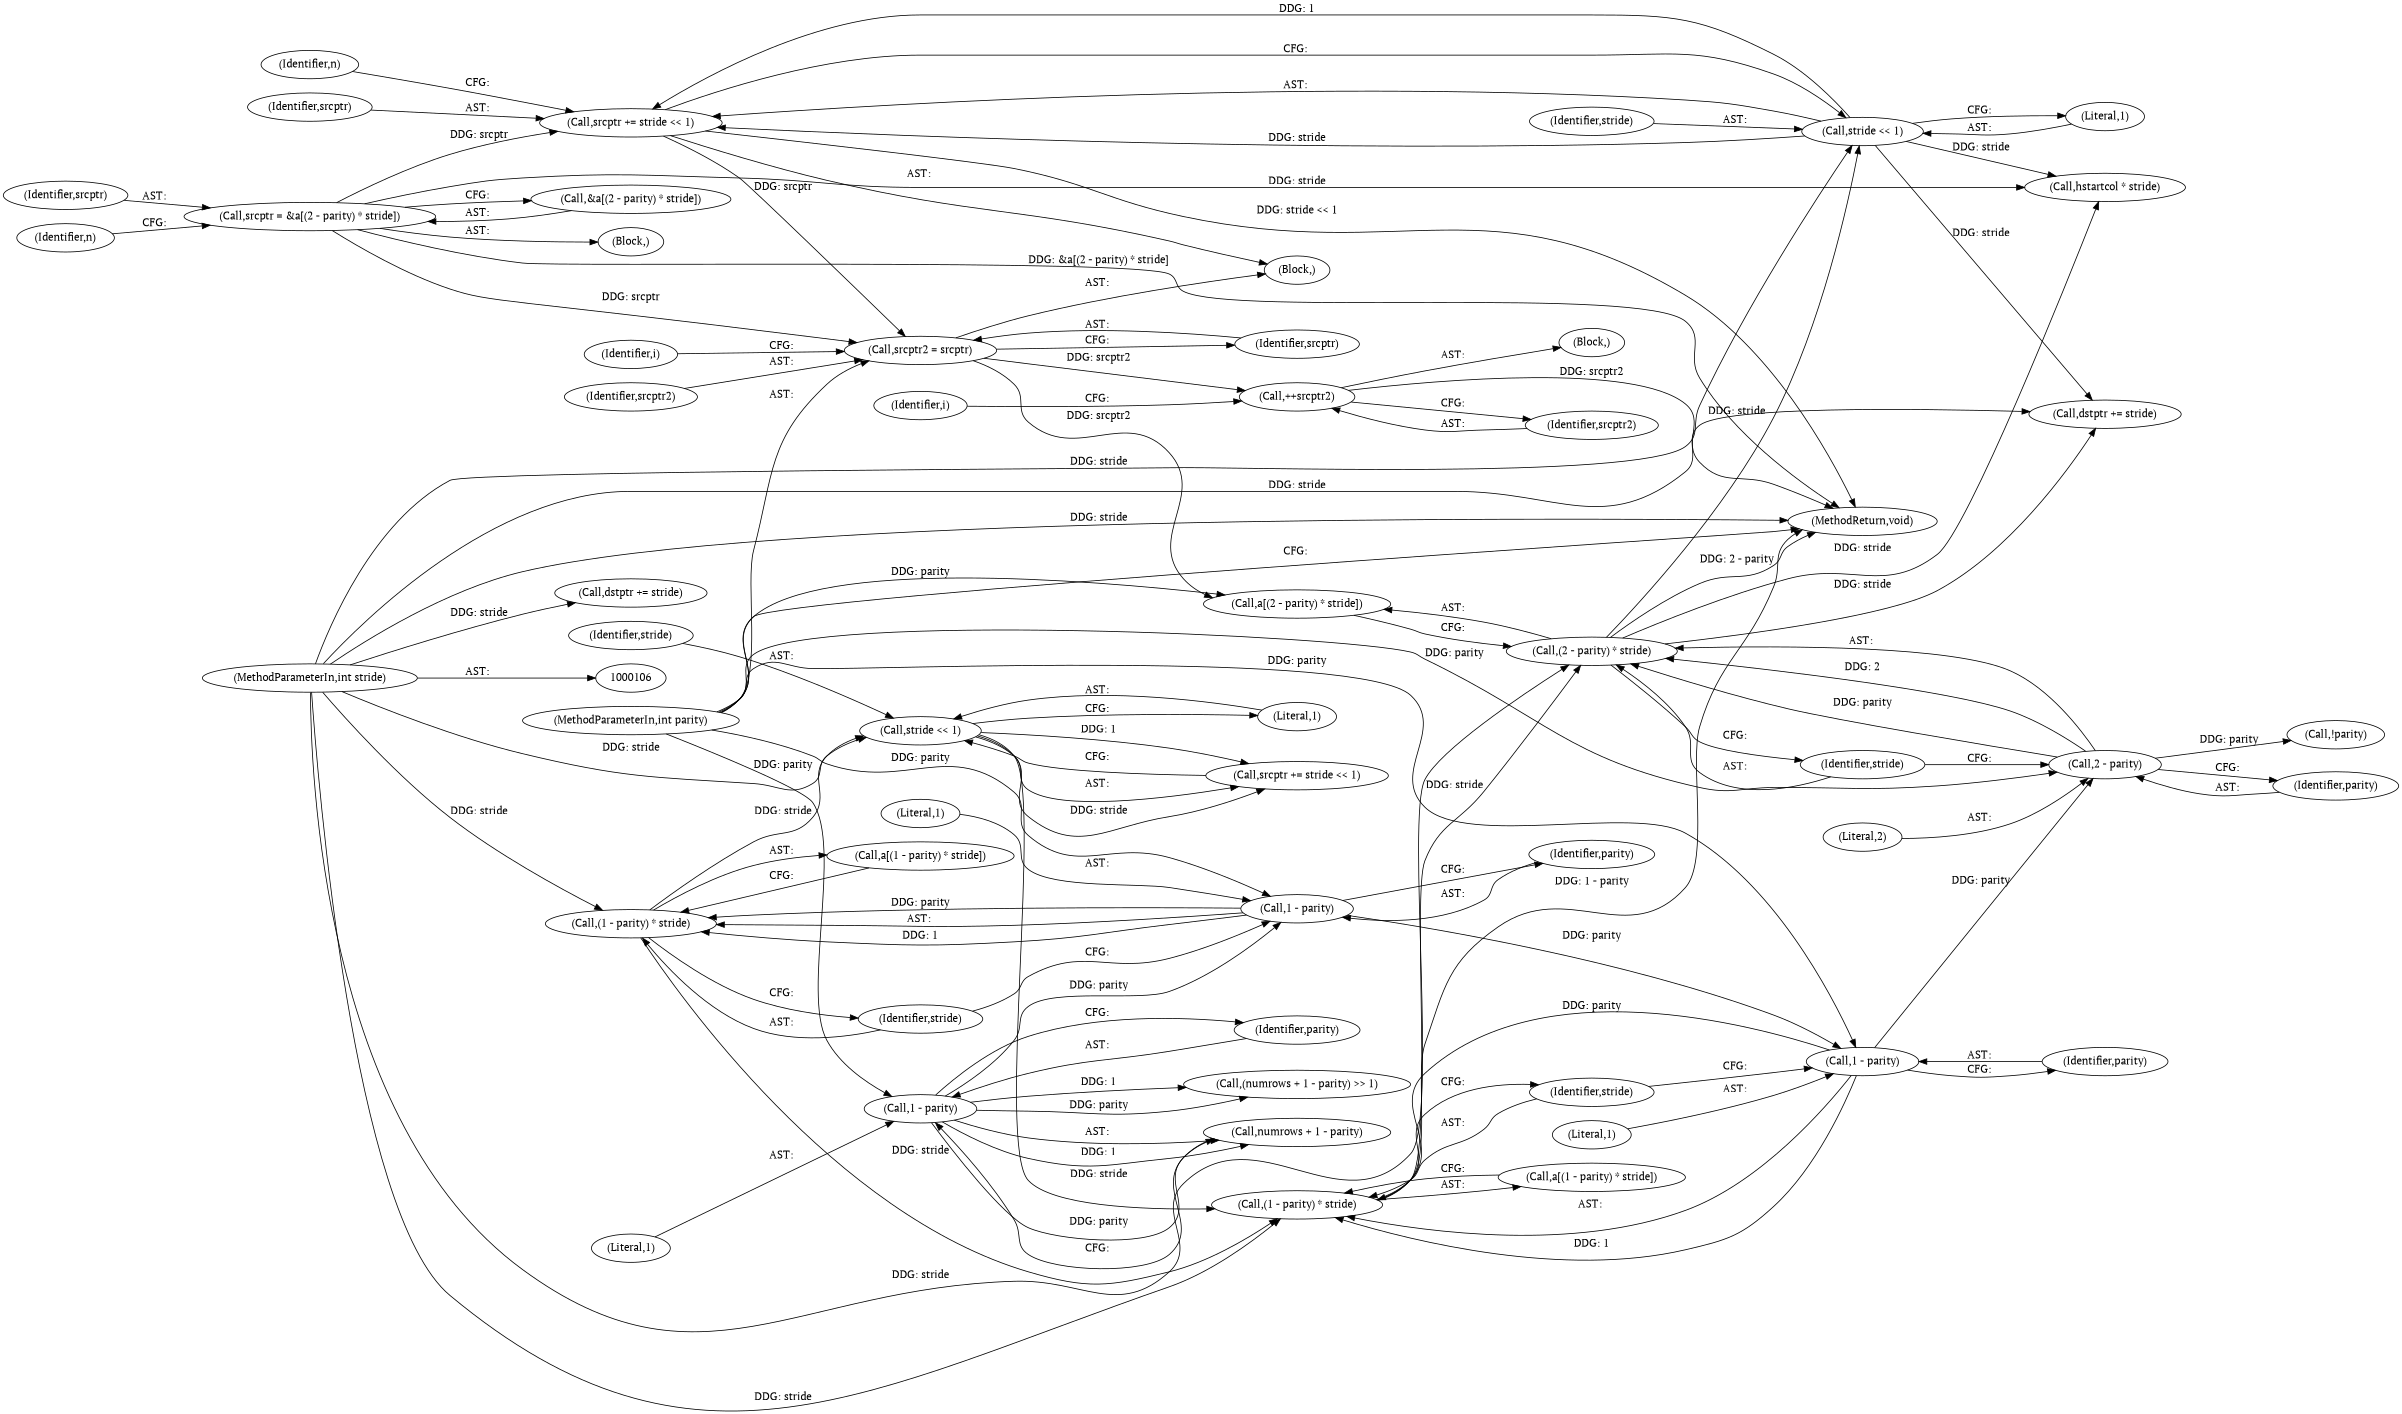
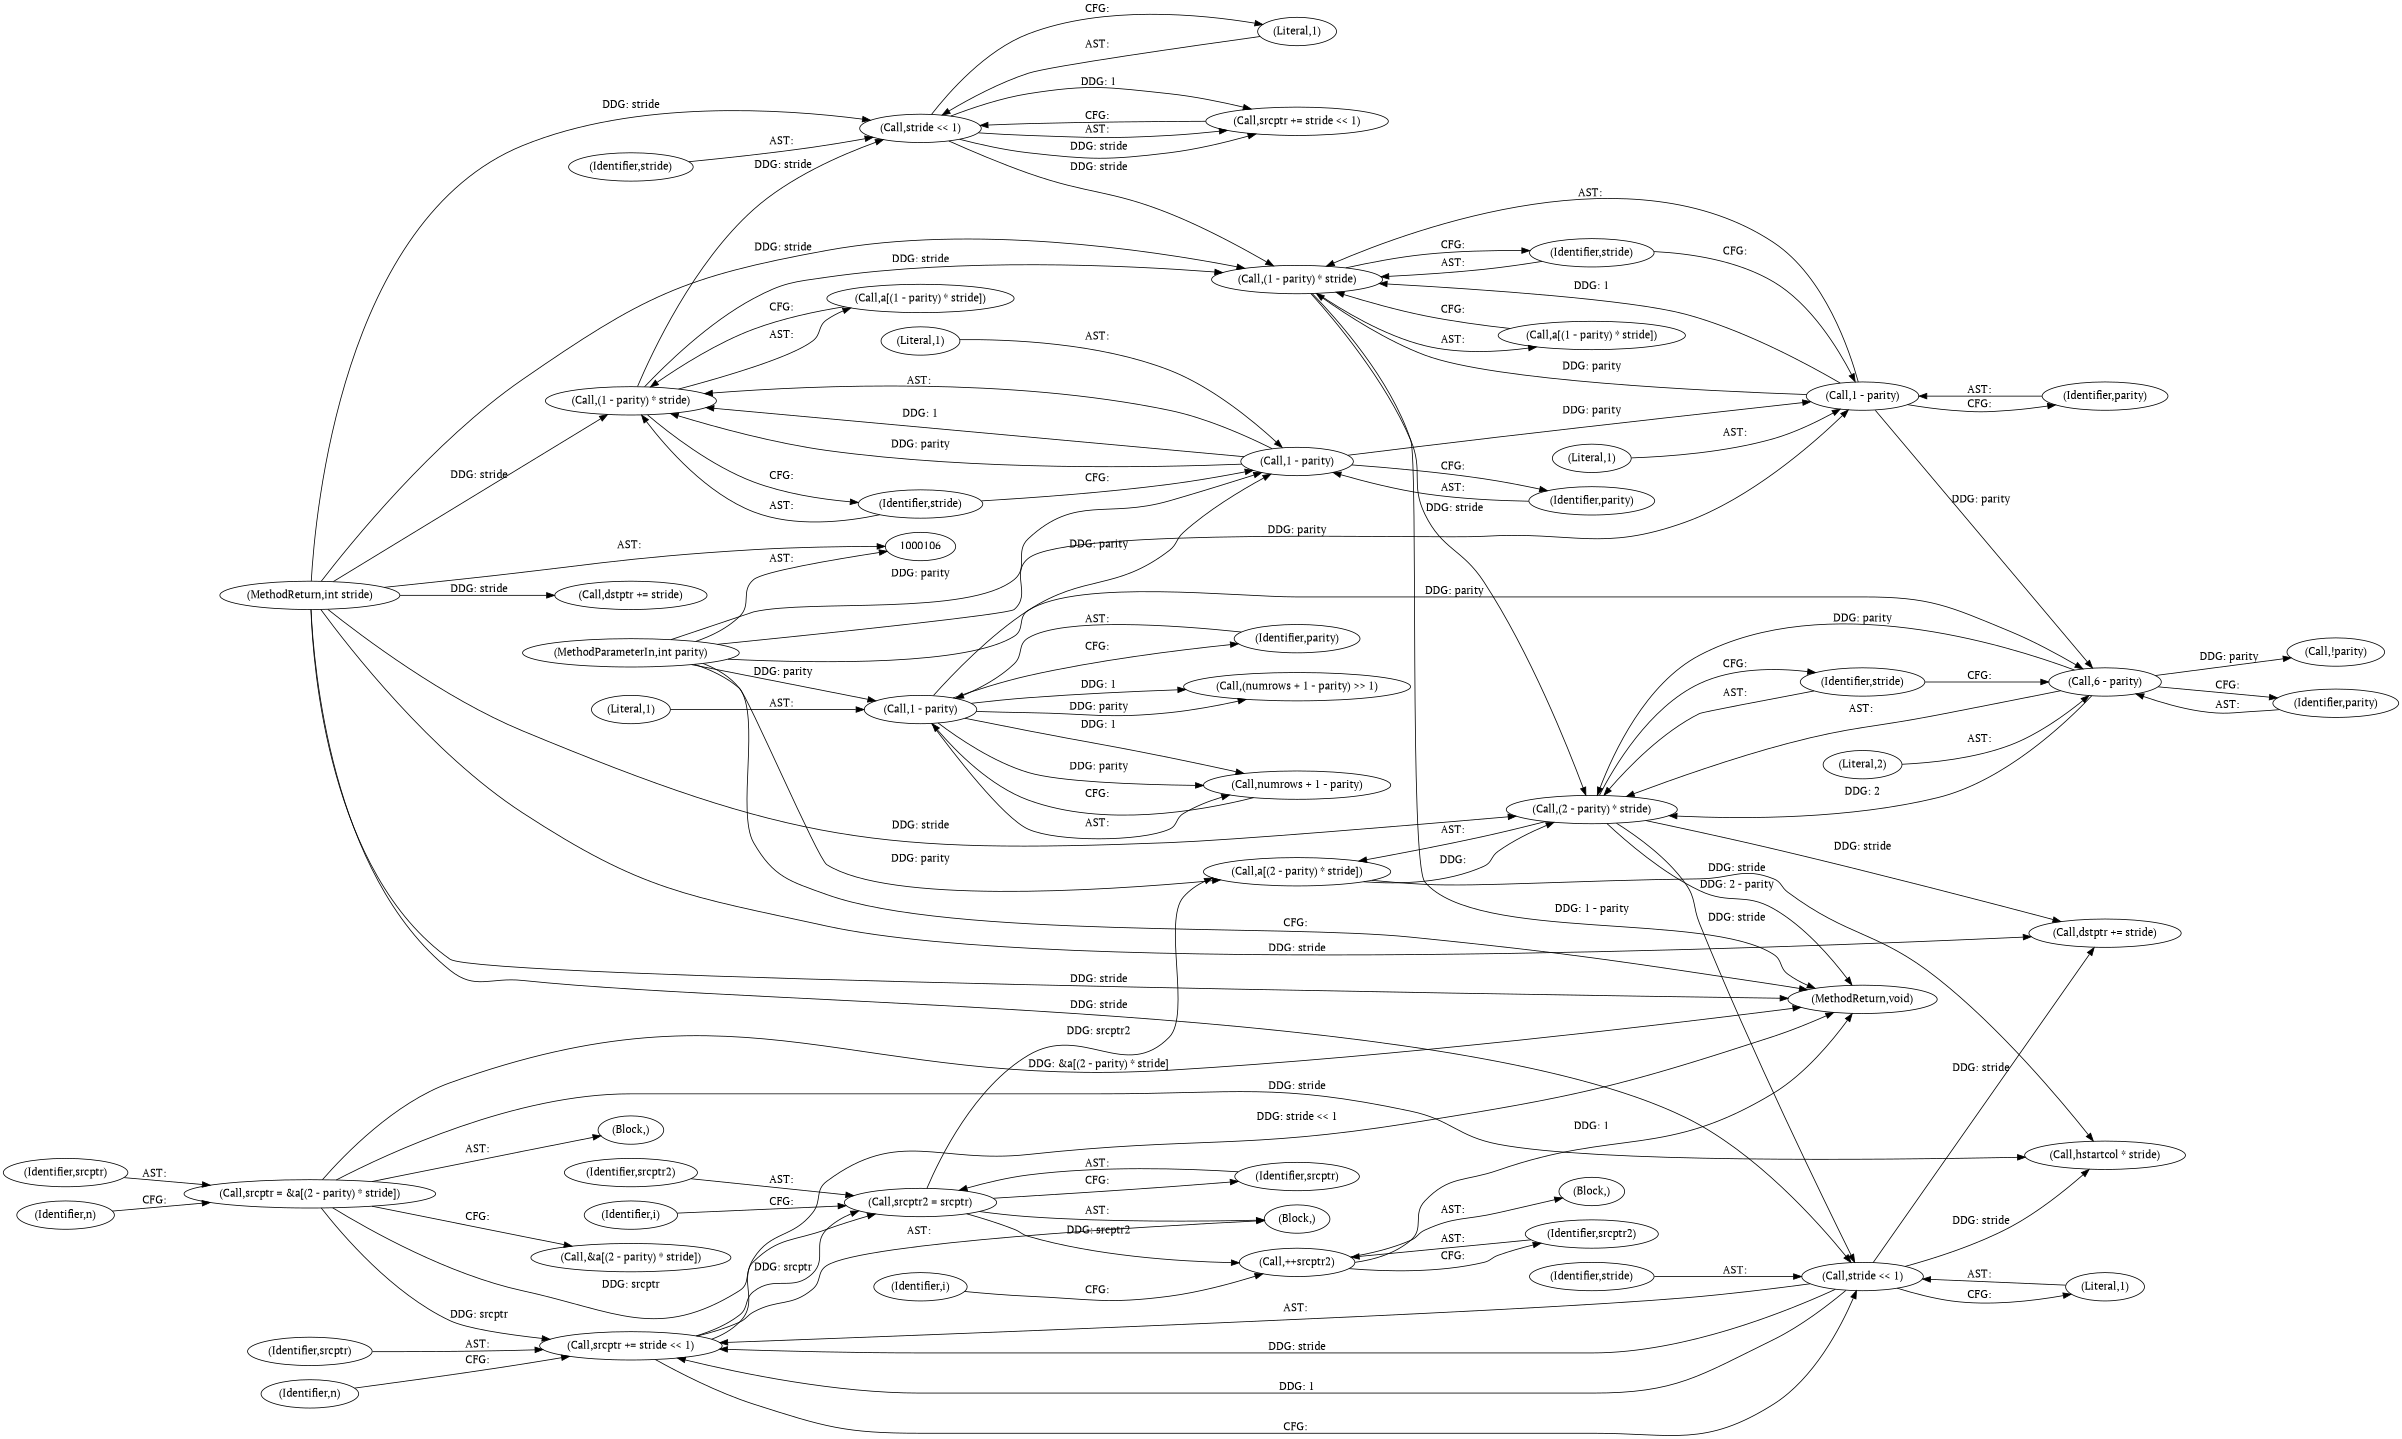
(504, 219) -> none
(1592, 372) -> (1592, 1127)
(760, 525) -> (771, 573)
(1952, 534) -> (1777, 881)
(1454, 628) -> (1454, 860)
(310, 678) -> (310, 595)
(2105, 765) -> (2105, 682)
